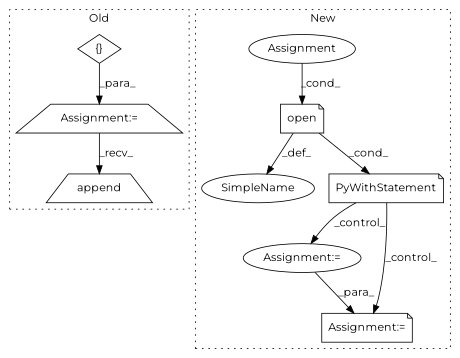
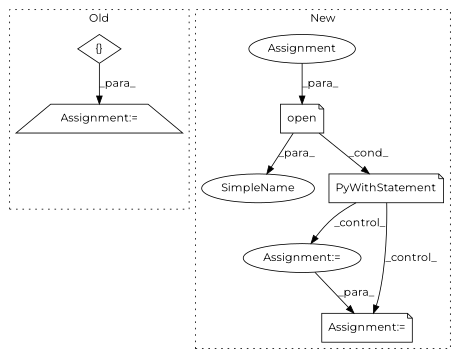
(321, 84) -> (321, 84)
(297, 153) -> (297, 153)
(99, 188) -> none
